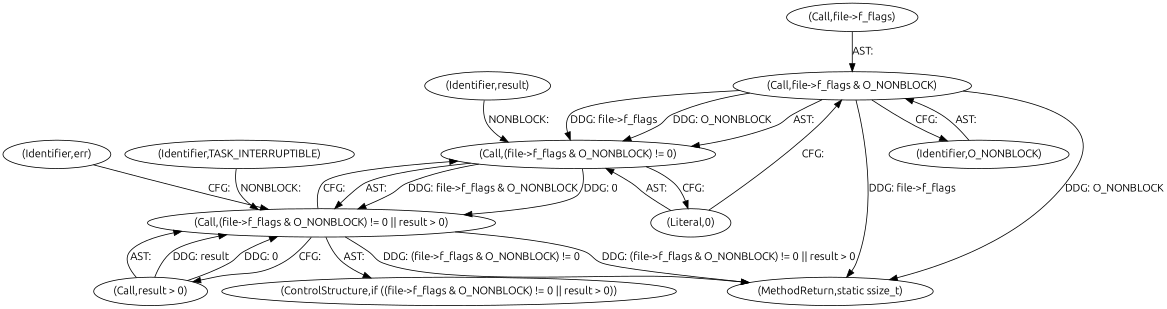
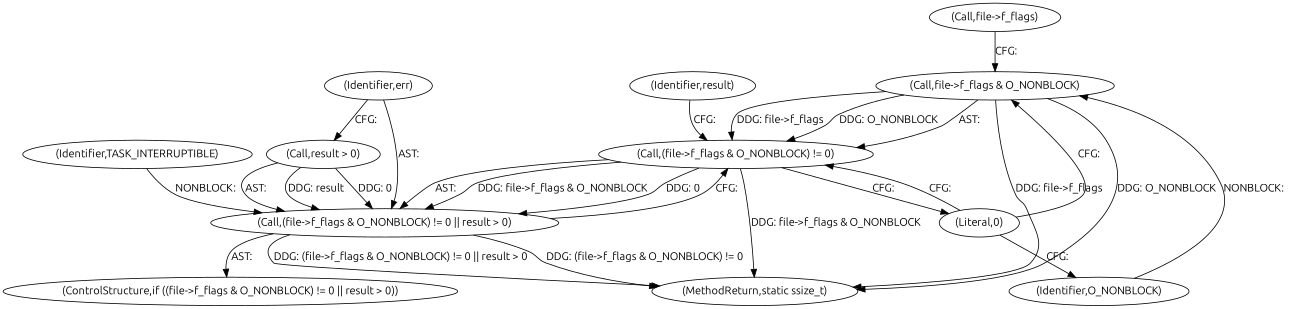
(864, 52) -> (1008, 52)
(520, 120) -> (706, 120)
(905, 120) -> (1031, 252)
(968, 120) -> (1255, 189)
(221, 189) -> (410, 154)
(658, 189) -> (942, 189)
none -> (749, 219)
(261, 271) -> (353, 117)
